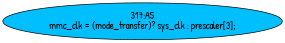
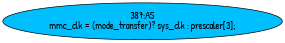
(143, 21) -> (143, 21)
